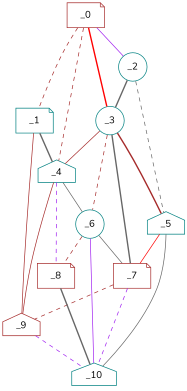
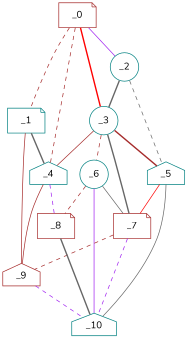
(73, 197) -> none
